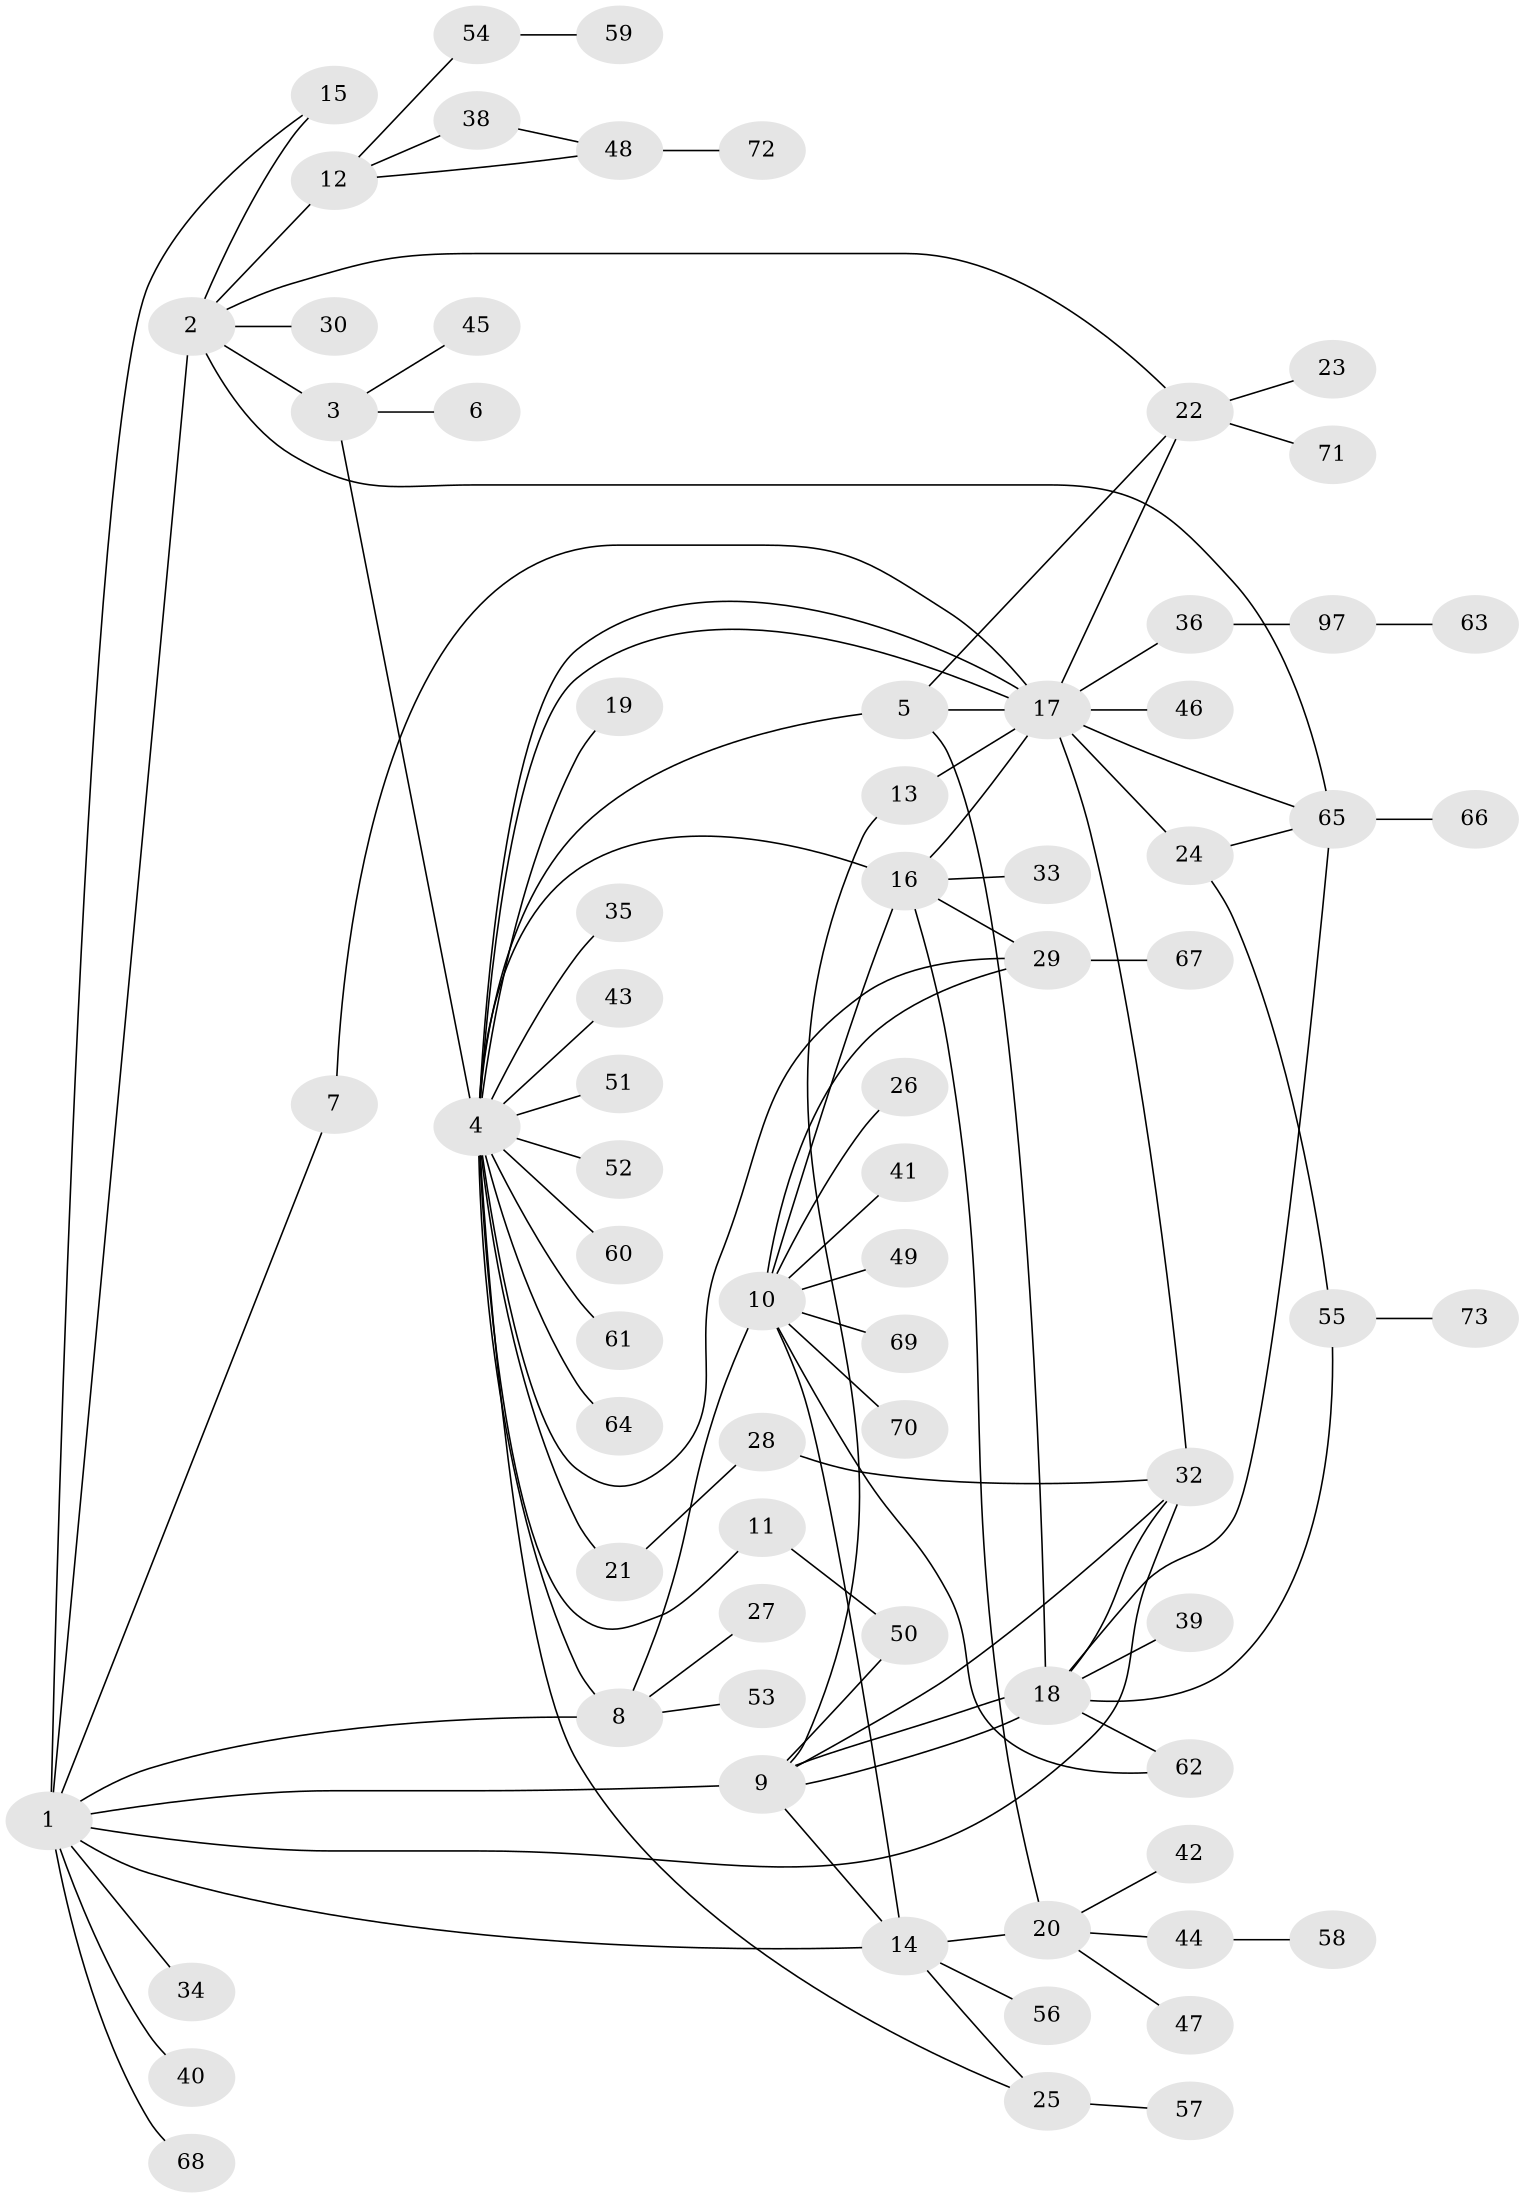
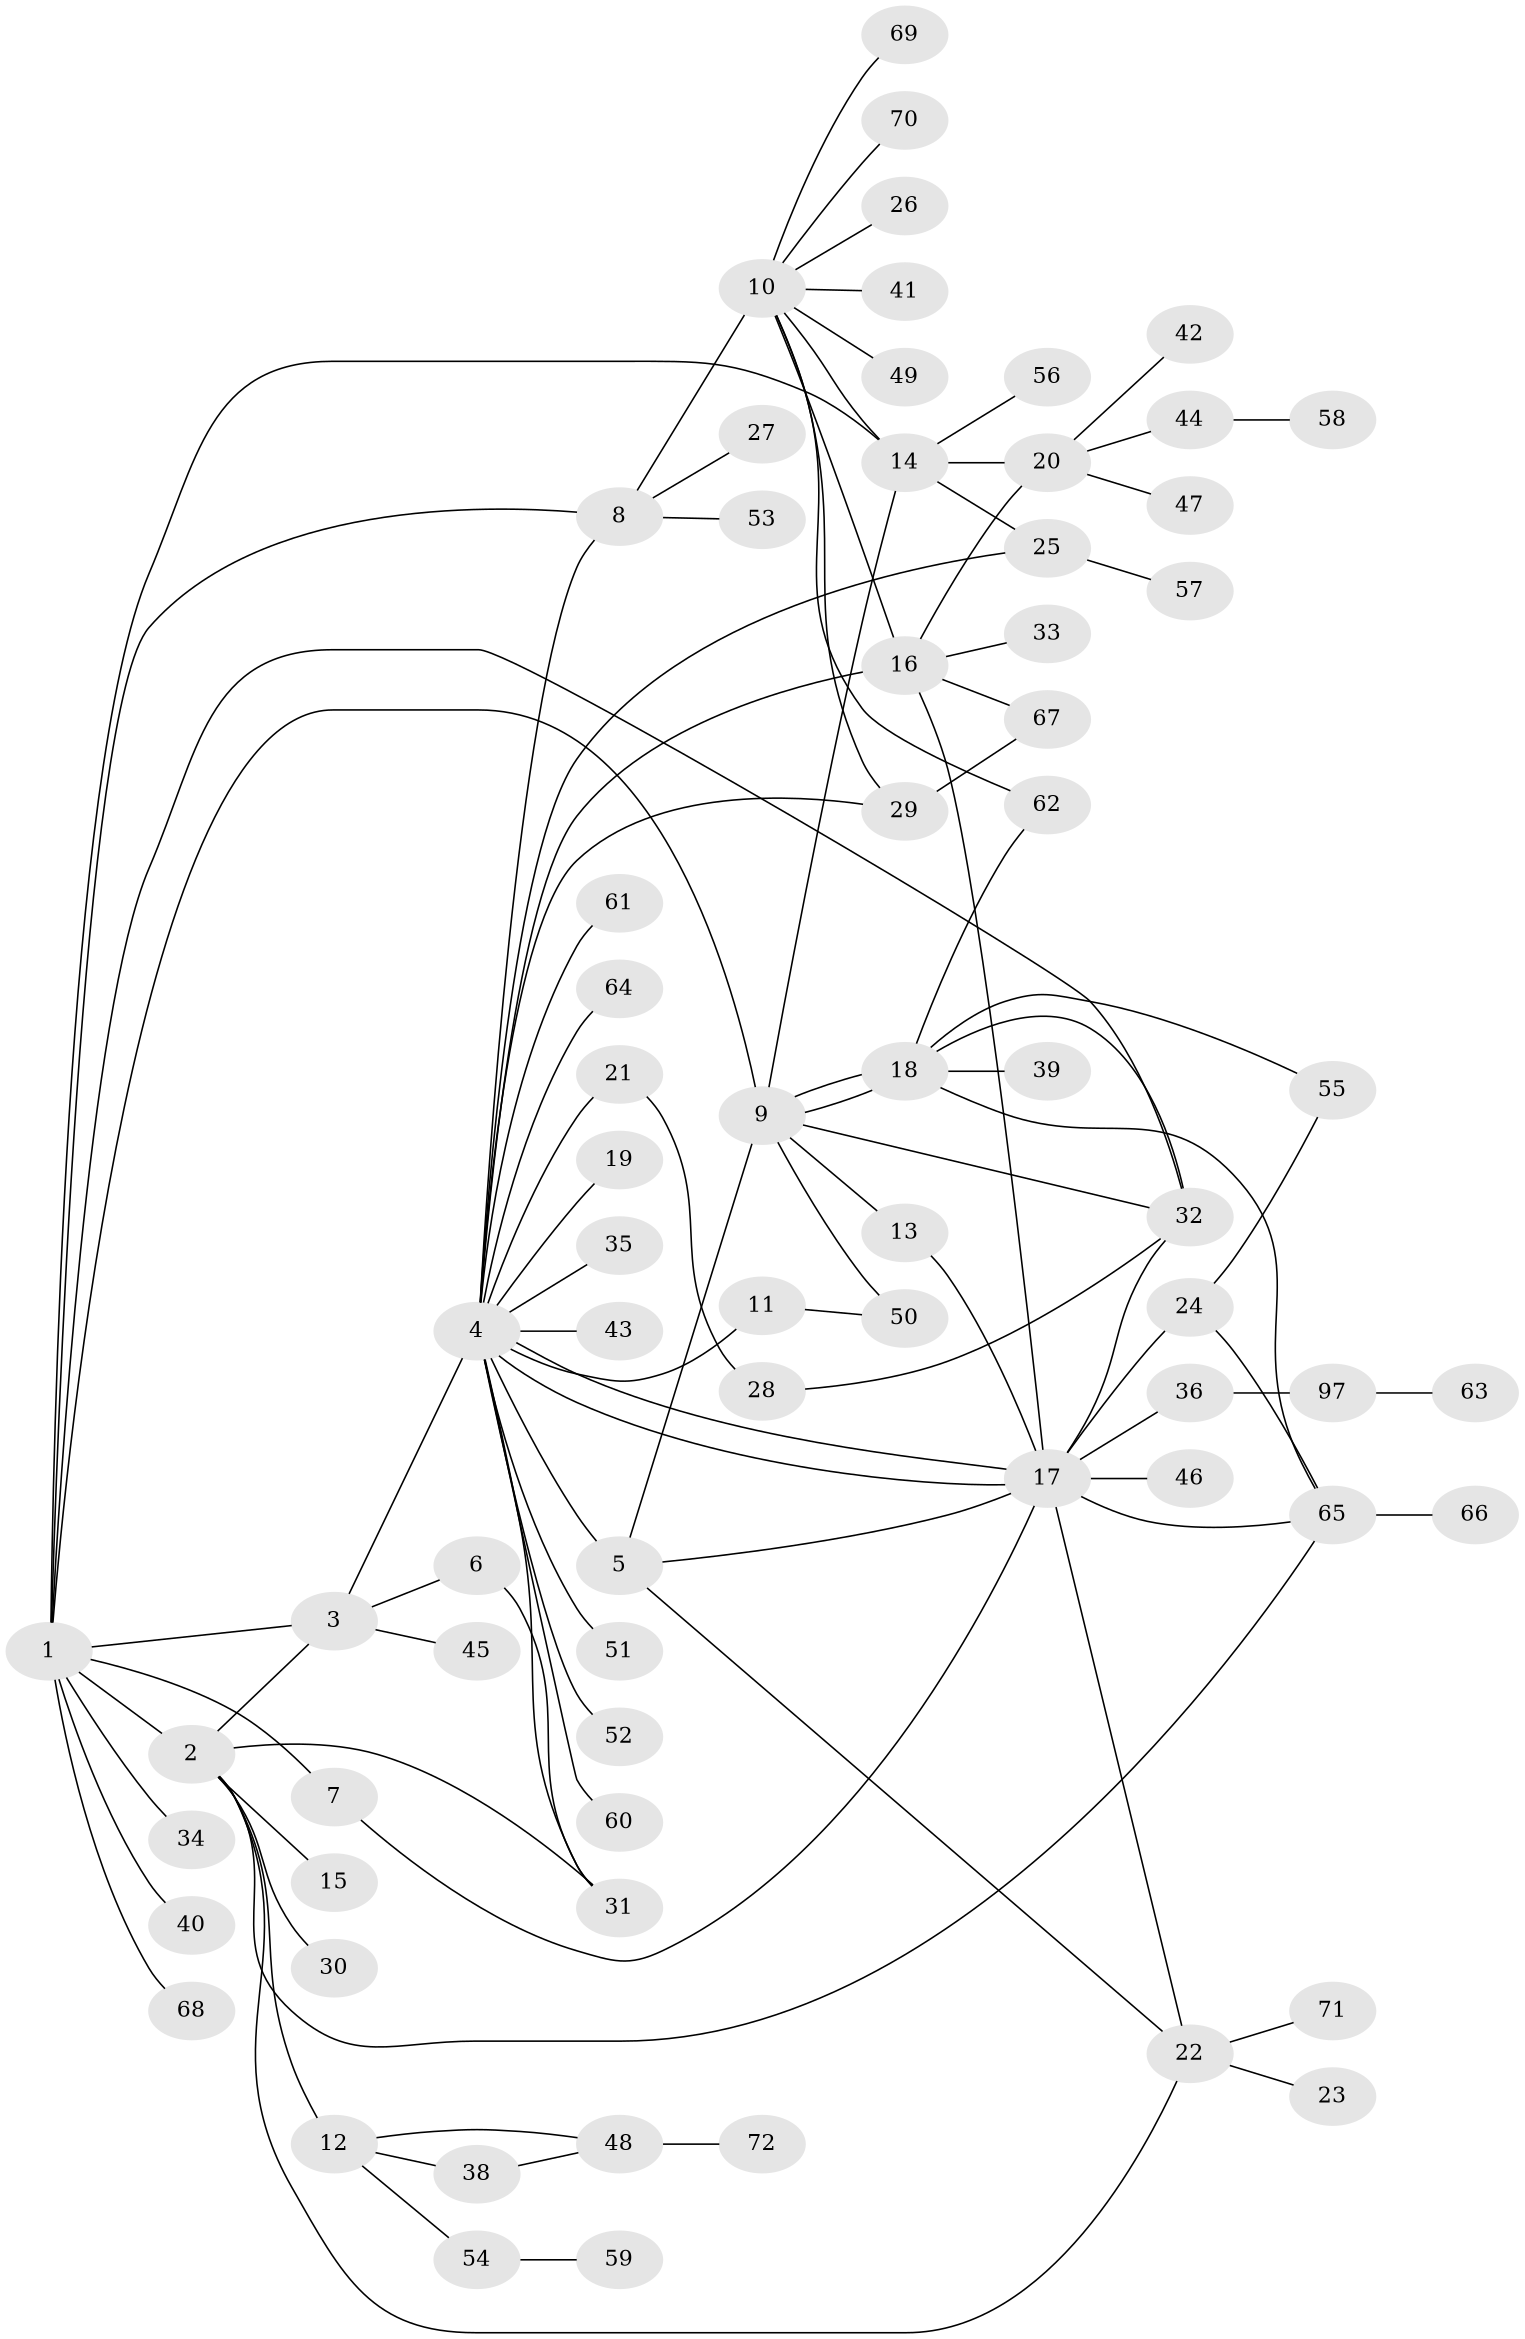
(83, 921) -> (192, 1636)
(976, 921) -> (976, 692)
(1022, 1193) -> (691, 1341)
(1475, 1318) -> none
none -> (620, 1908)
